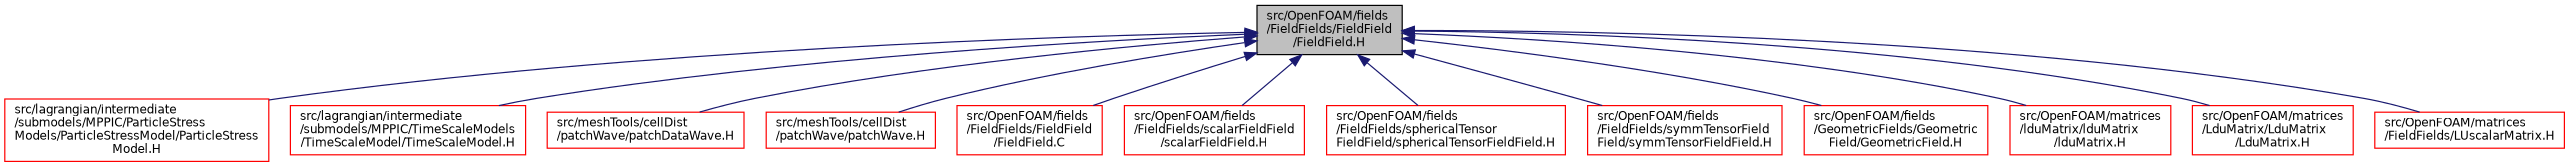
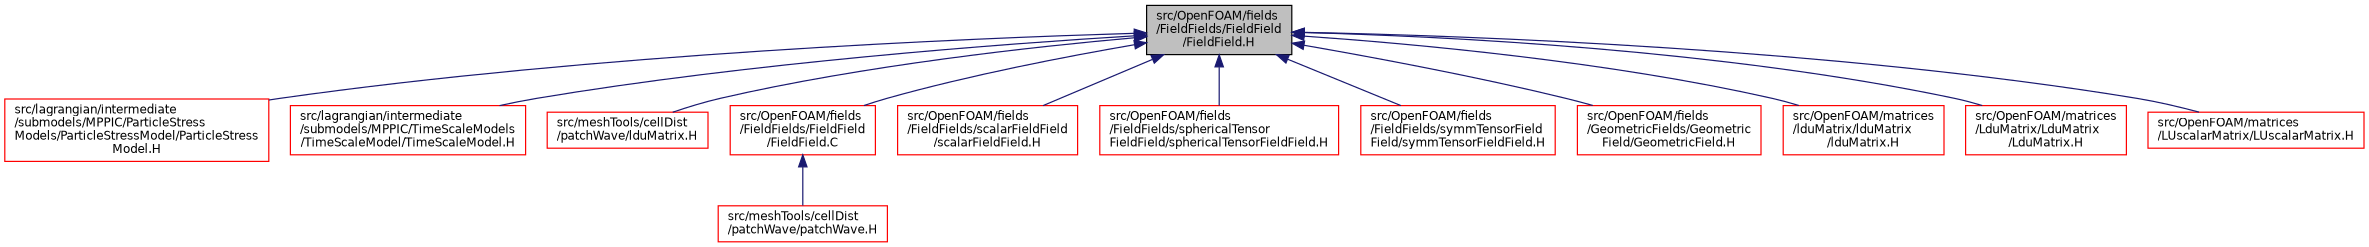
(1070, 72) -> (803, 186)
(646, 130) -> (628, 130)
(2470, 130) -> (2256, 130)
